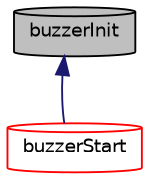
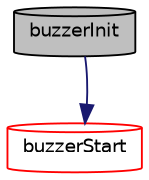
(62, 99) -> (87, 81)
